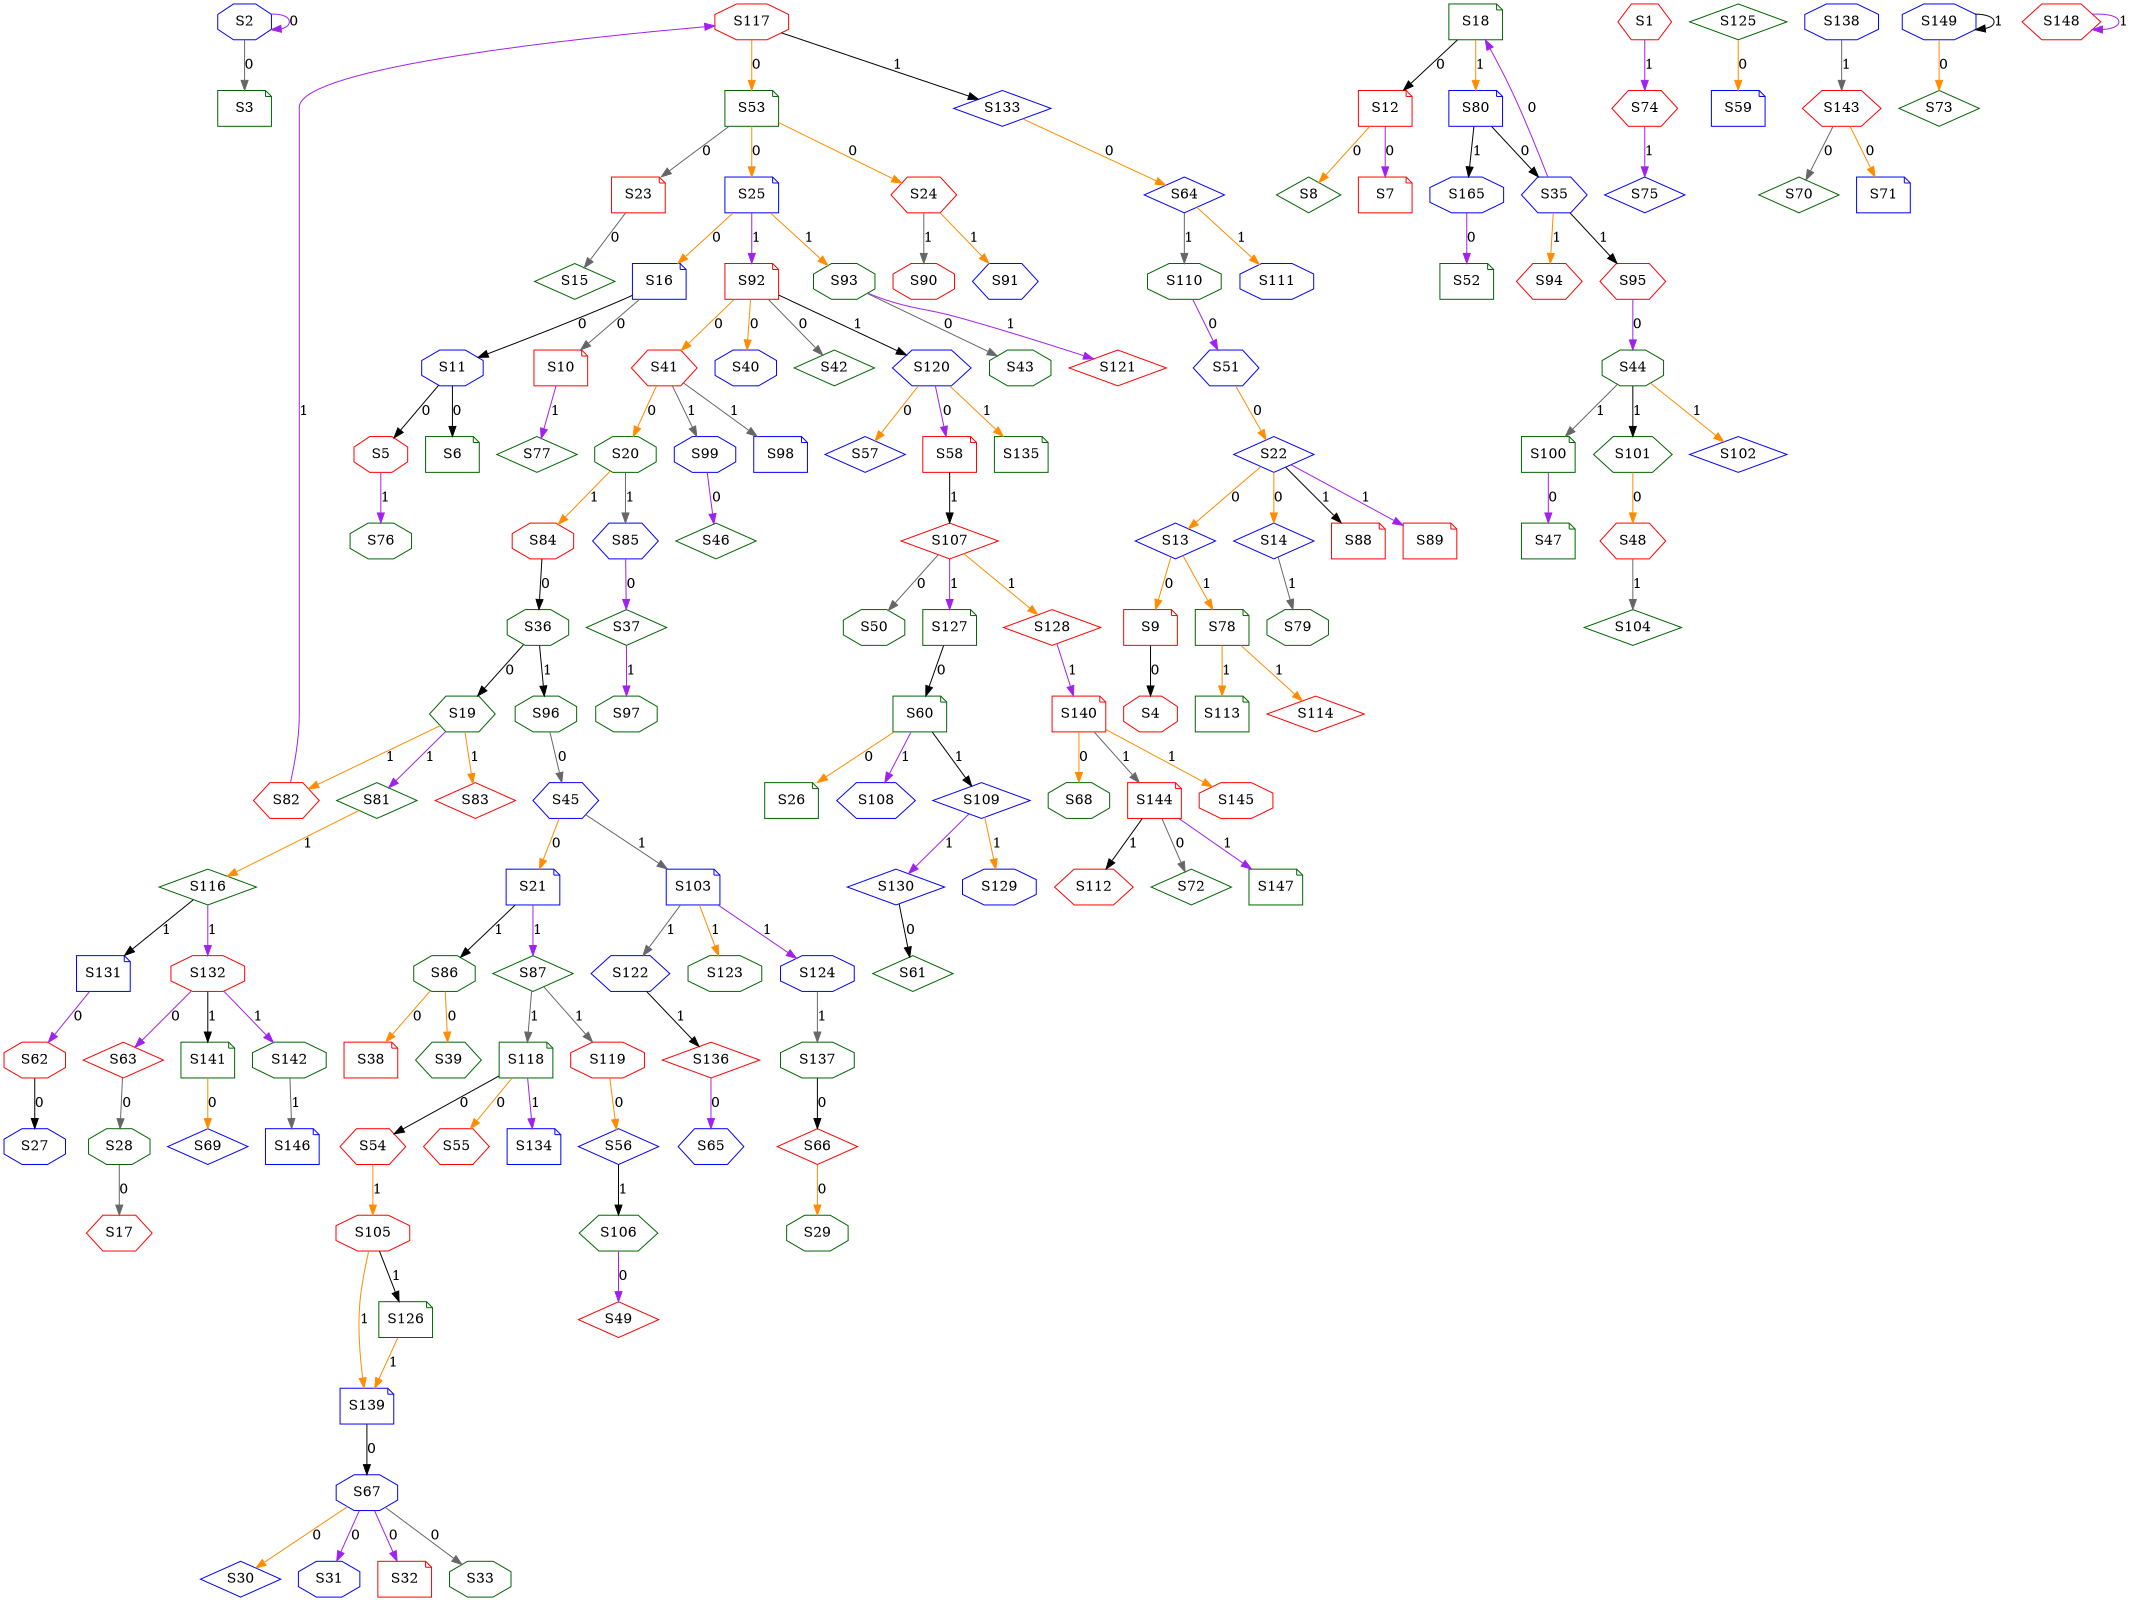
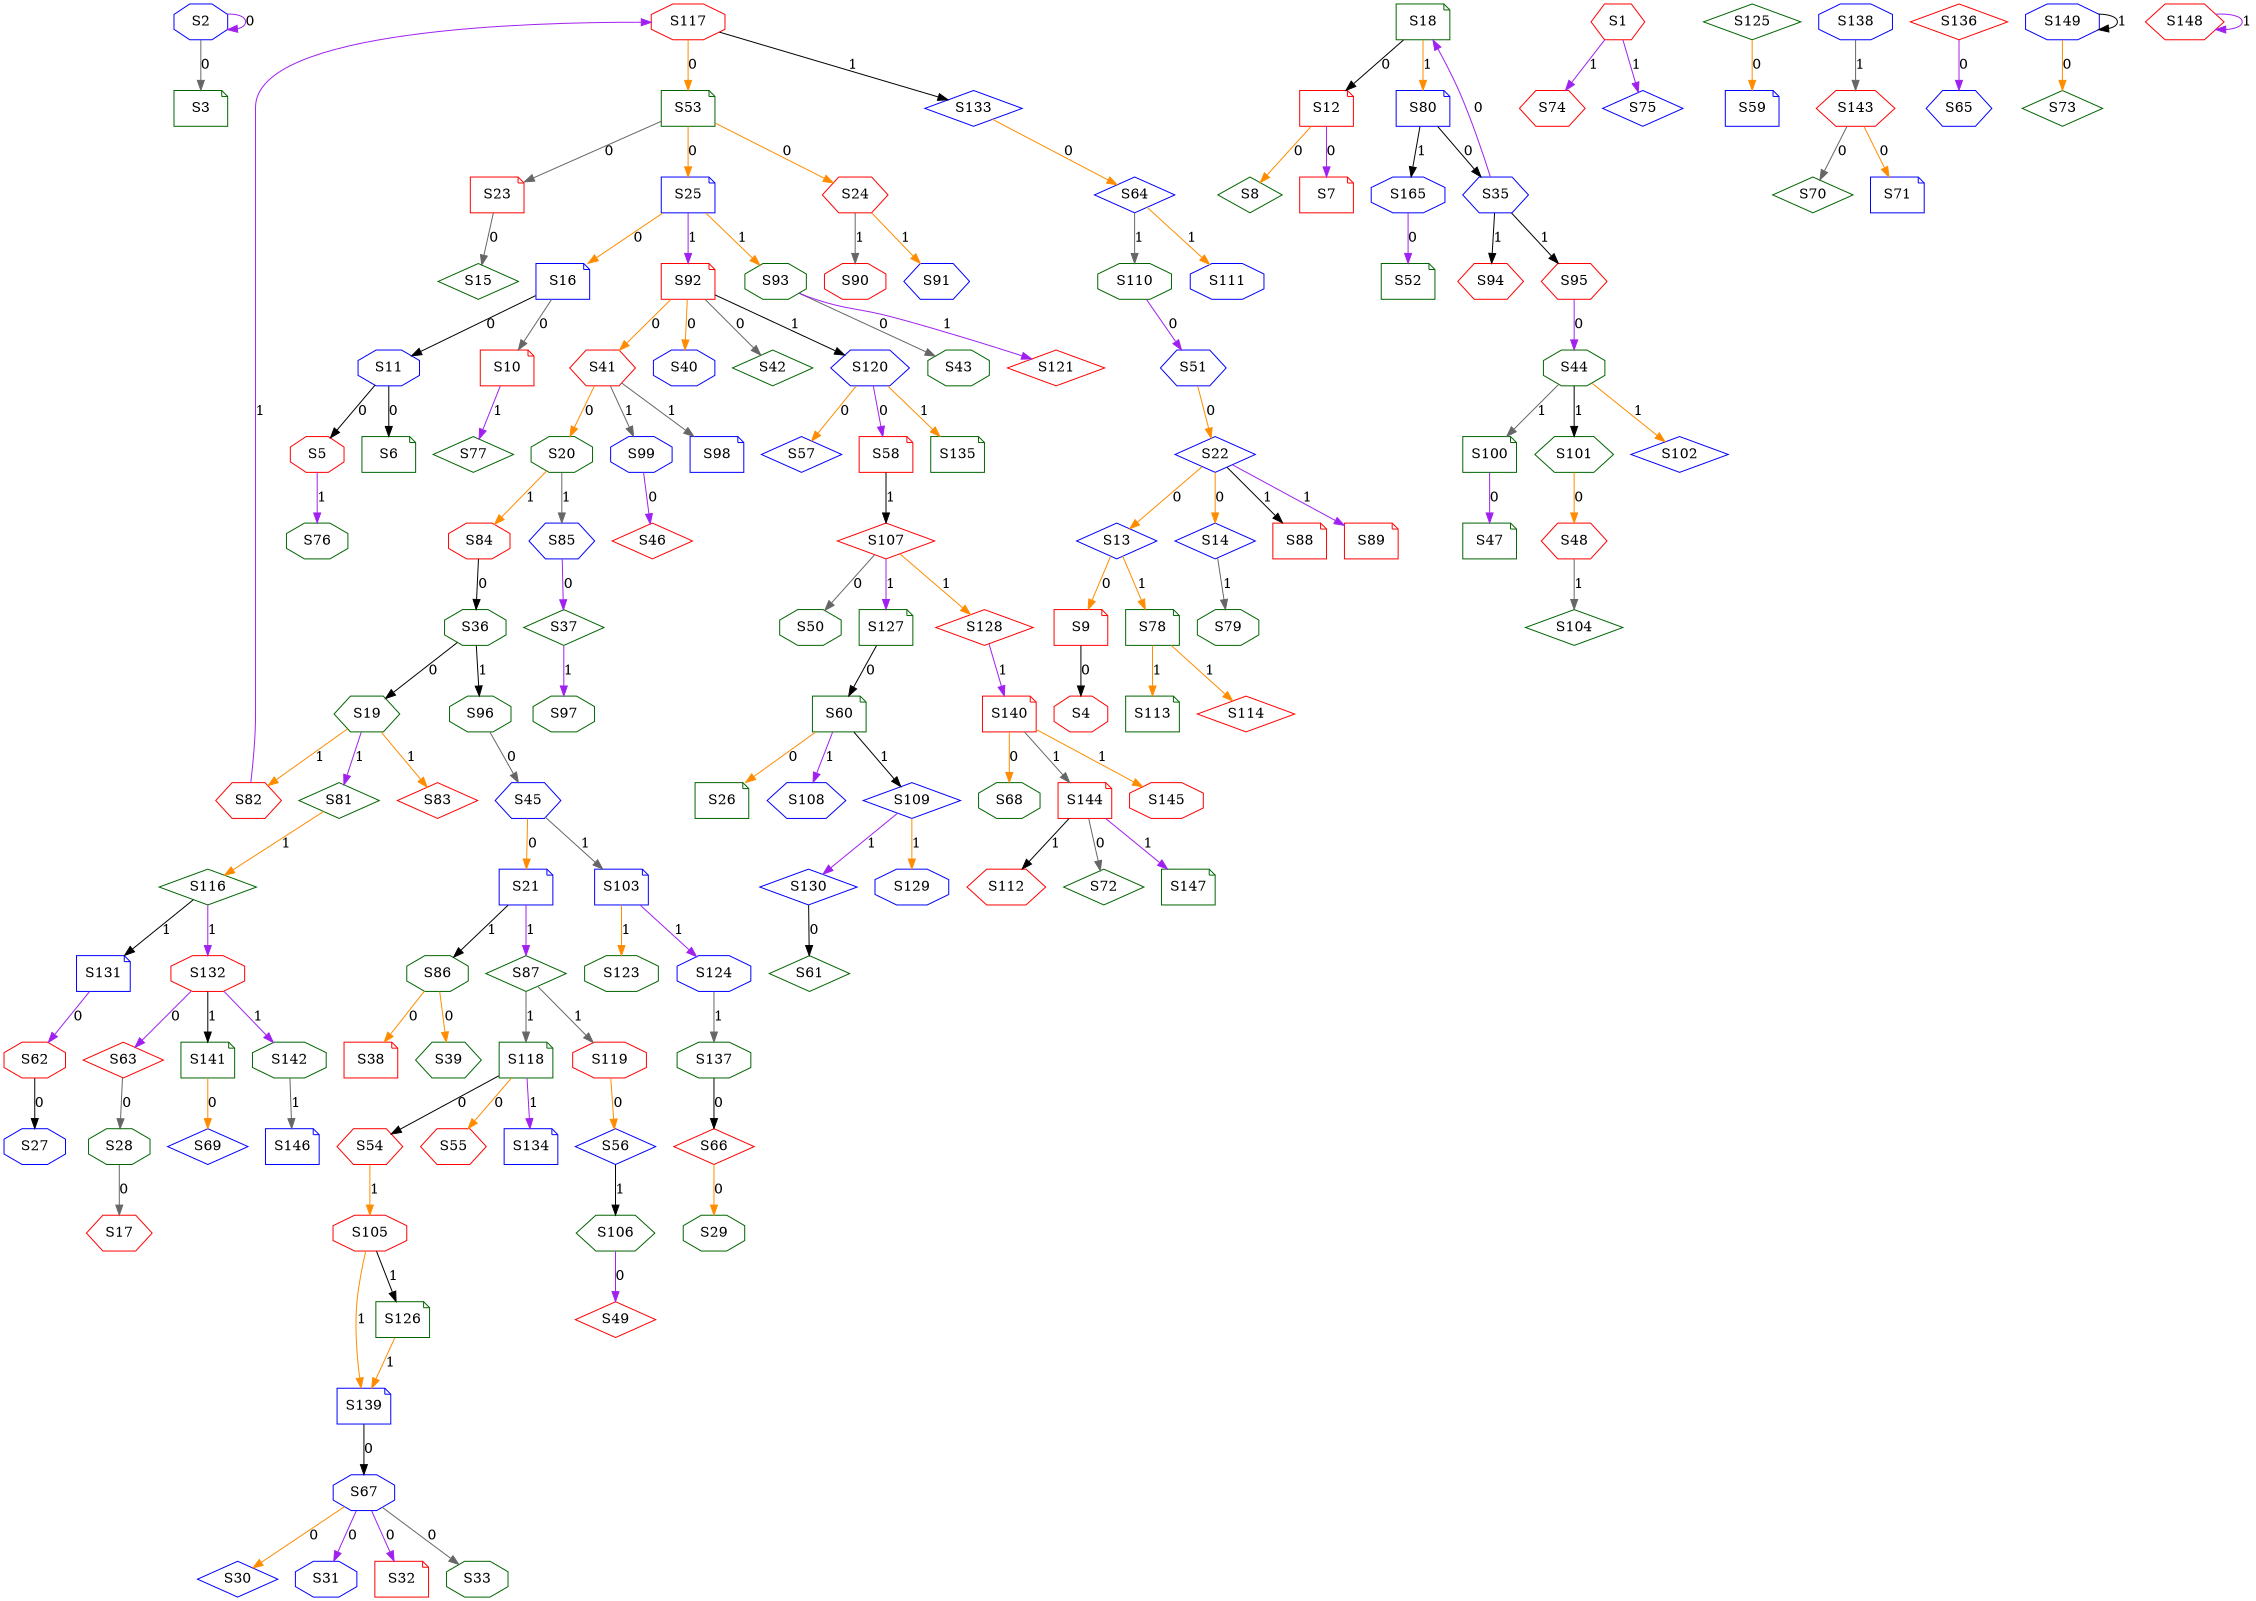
(1645, 147) -> (1629, 61)
(1552, 233) -> (1493, 233)
(716, 541) -> (652, 541)
(630, 974) -> none
